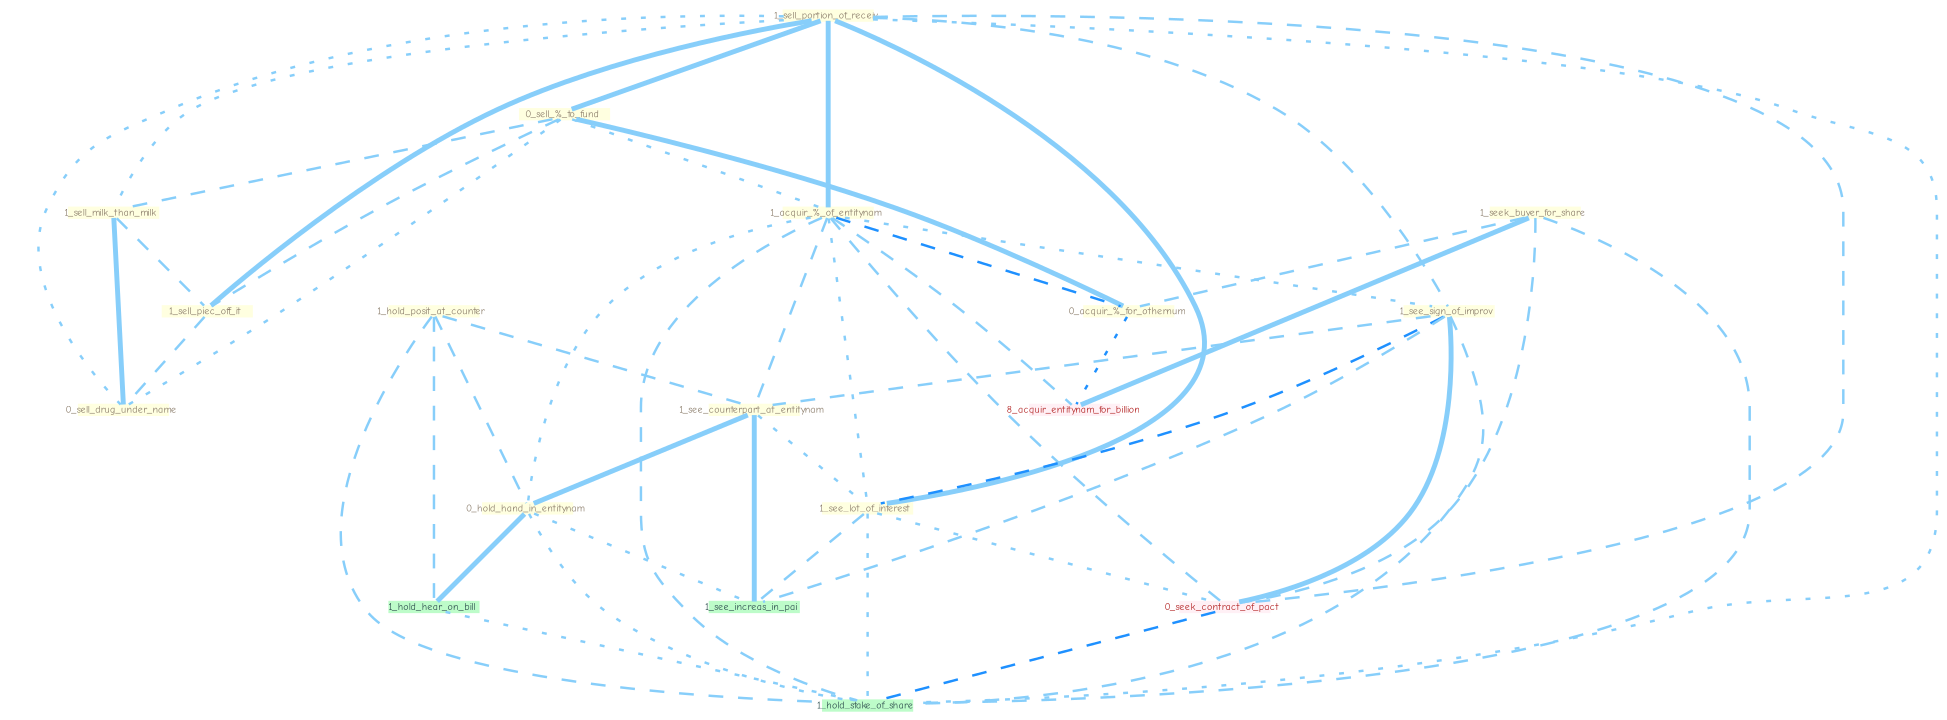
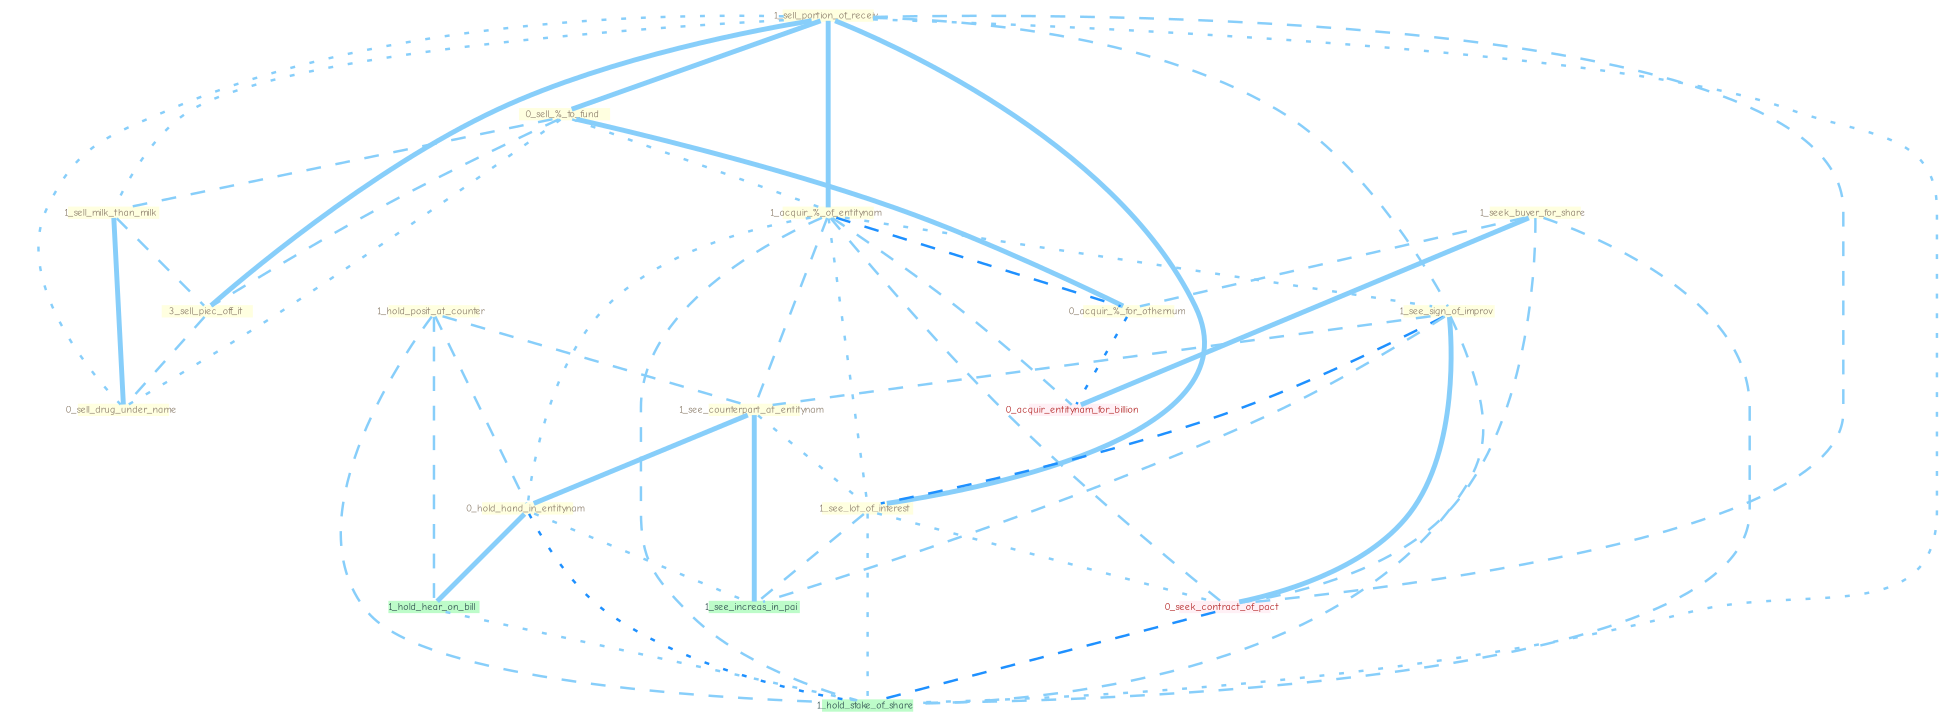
(207, 311) -> (207, 311)
(1075, 410) -> (1075, 410)
(657, 641) -> (657, 641)
